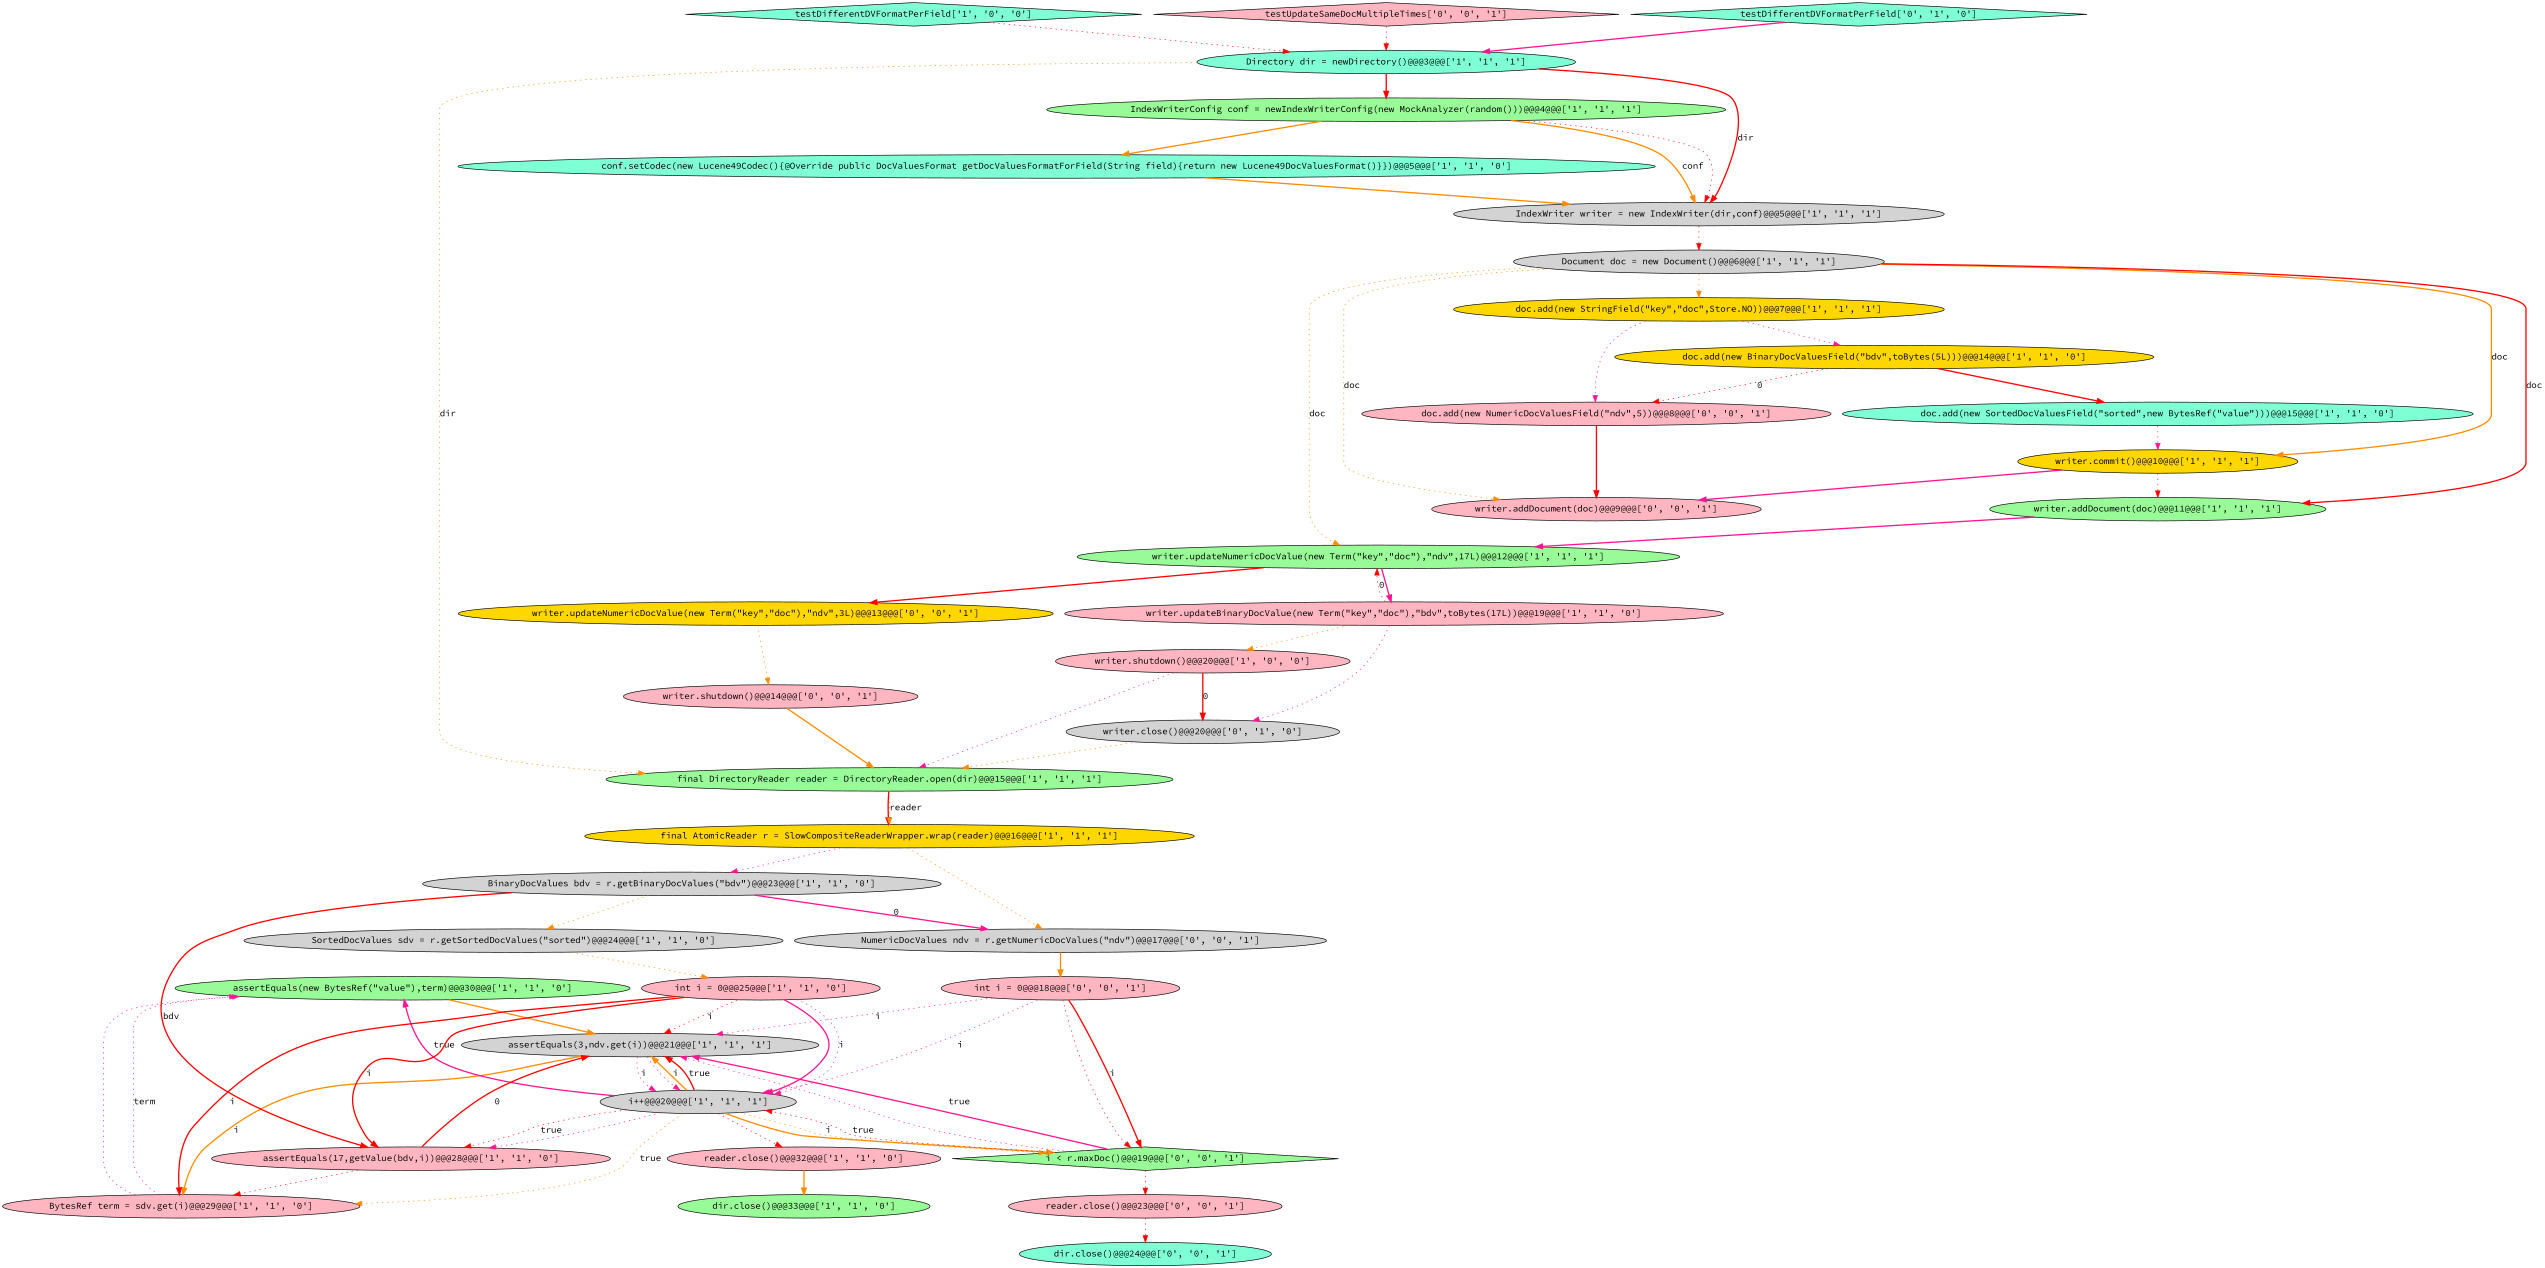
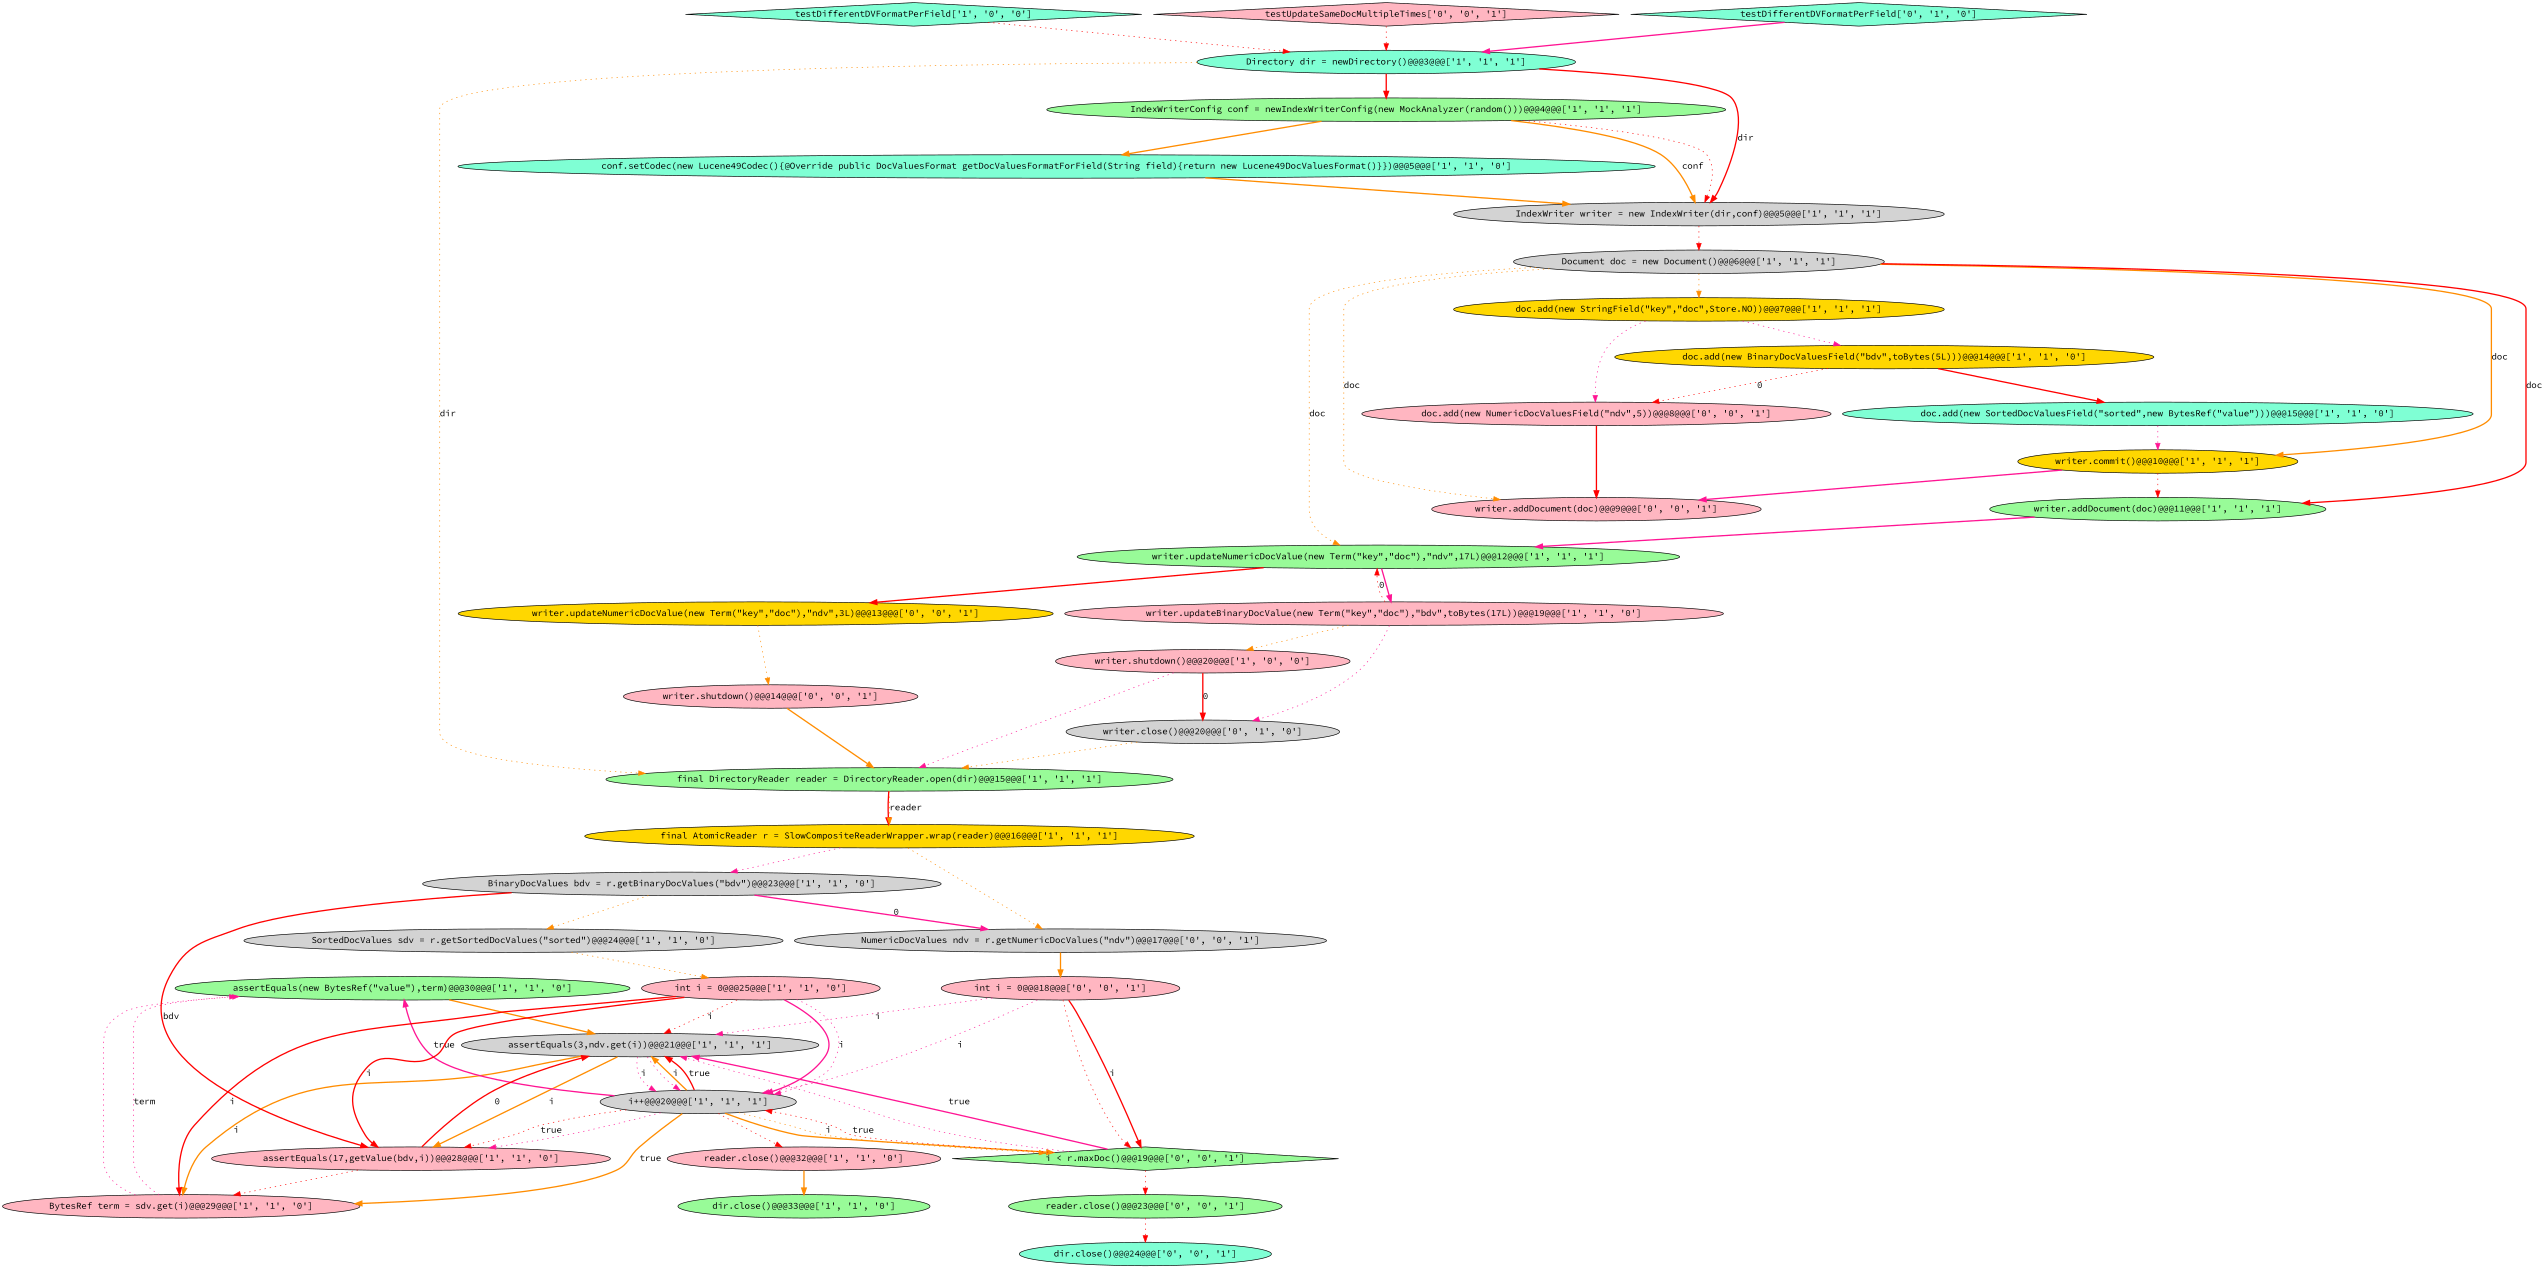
none -> (529, 1100)
(534, 1190) -> (534, 1190)
(1145, 1206) -> (1145, 1206)
